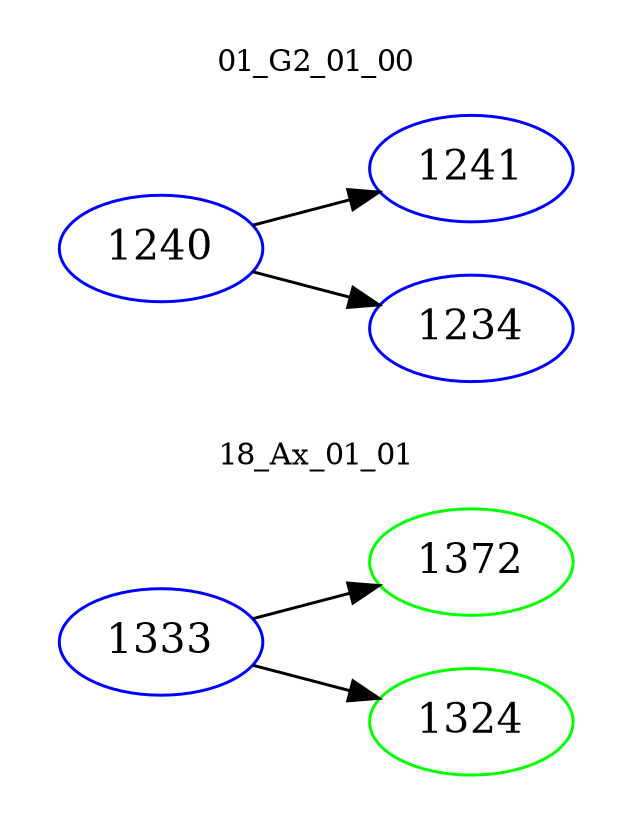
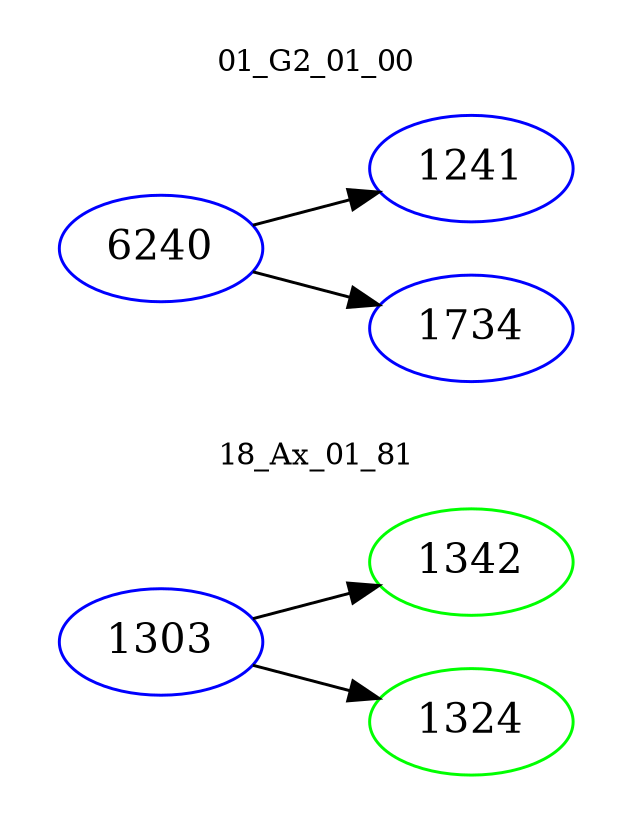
(161, 248) -> (161, 248)
(471, 328) -> (471, 328)
(316, 457) -> (316, 457)
(471, 562) -> (471, 562)
(161, 642) -> (161, 642)
